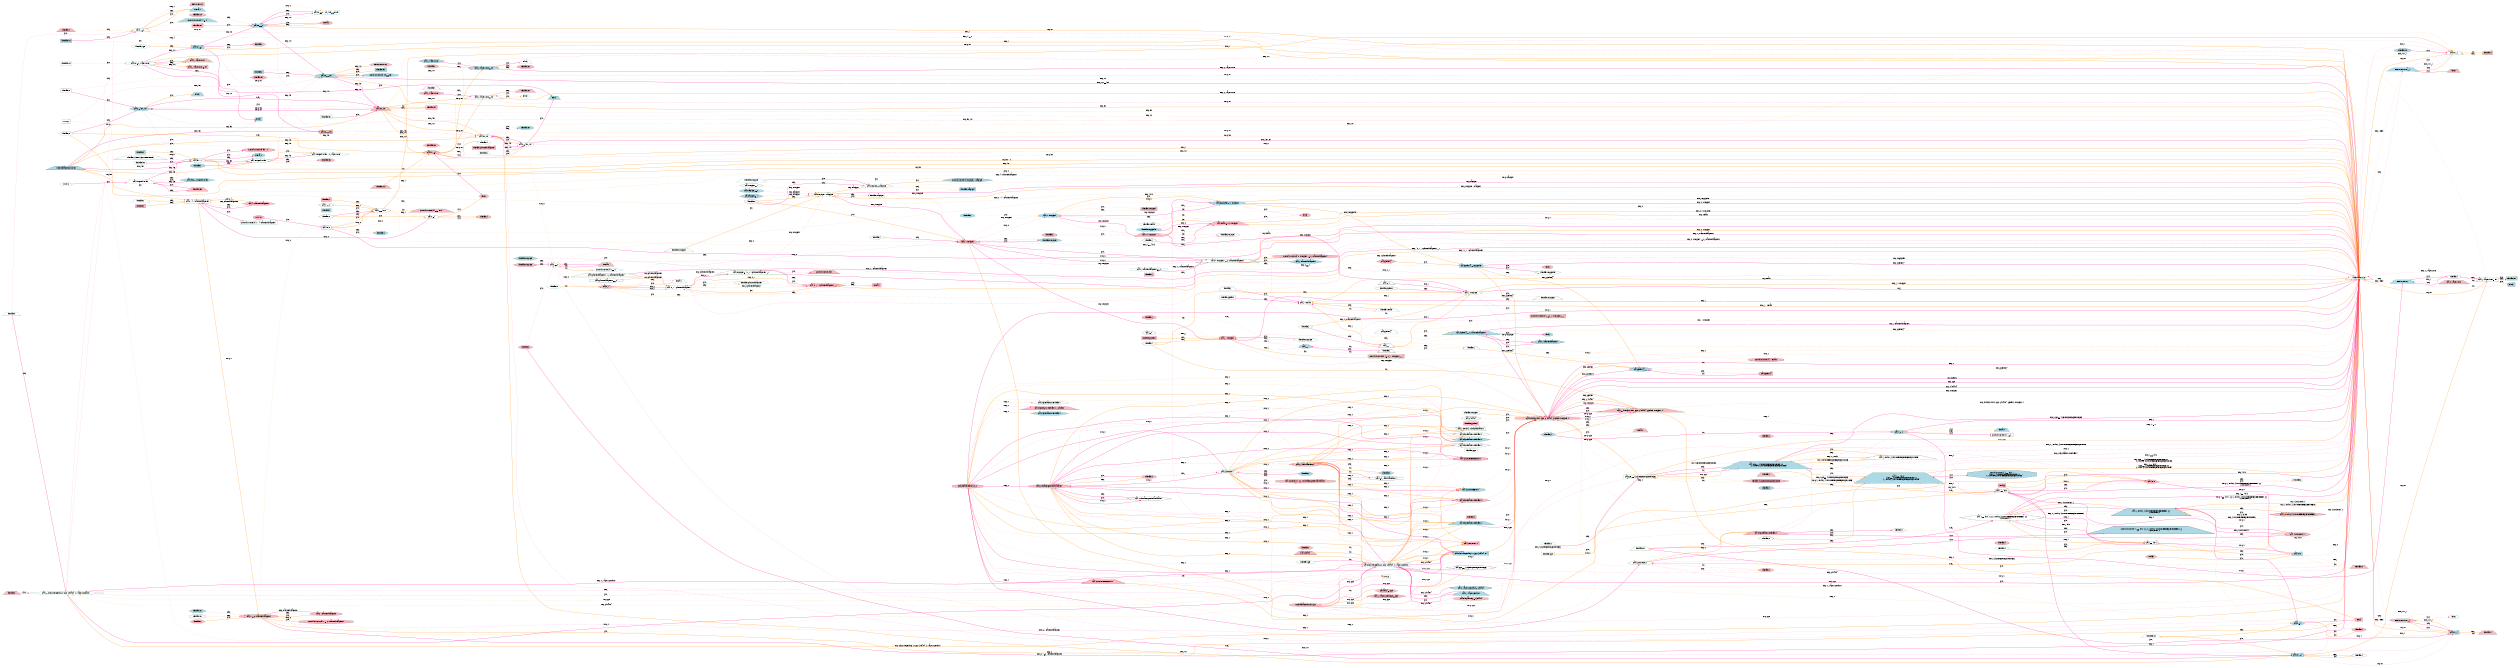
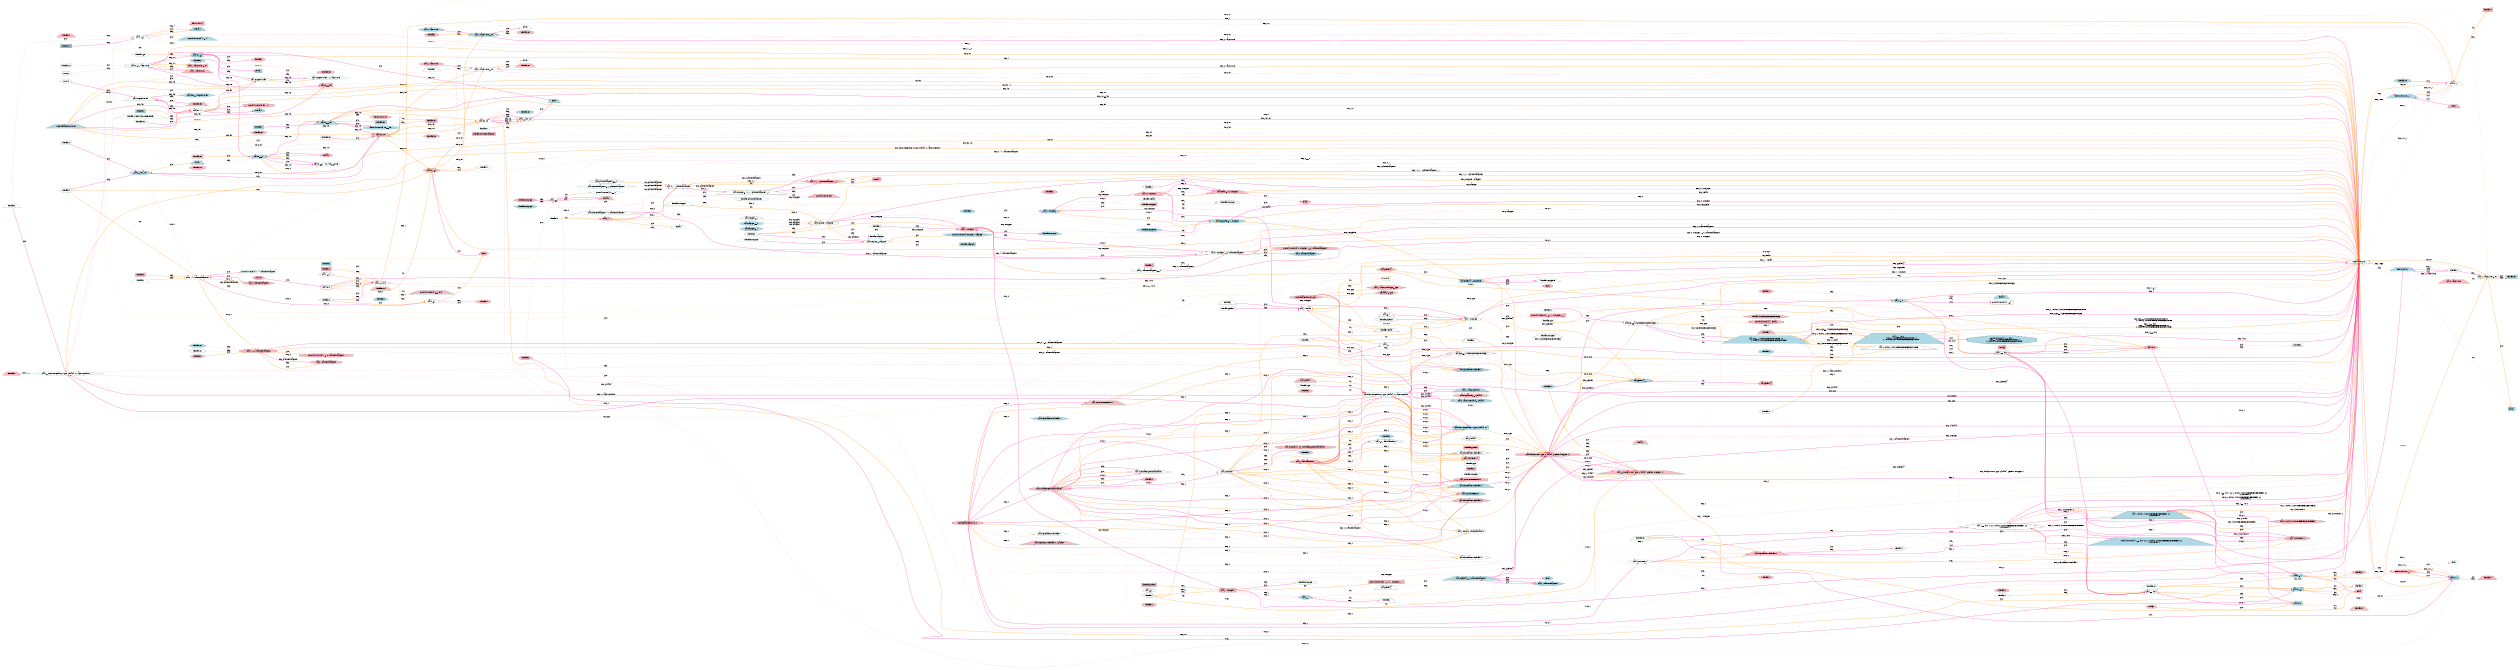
none -> (606, 187)
